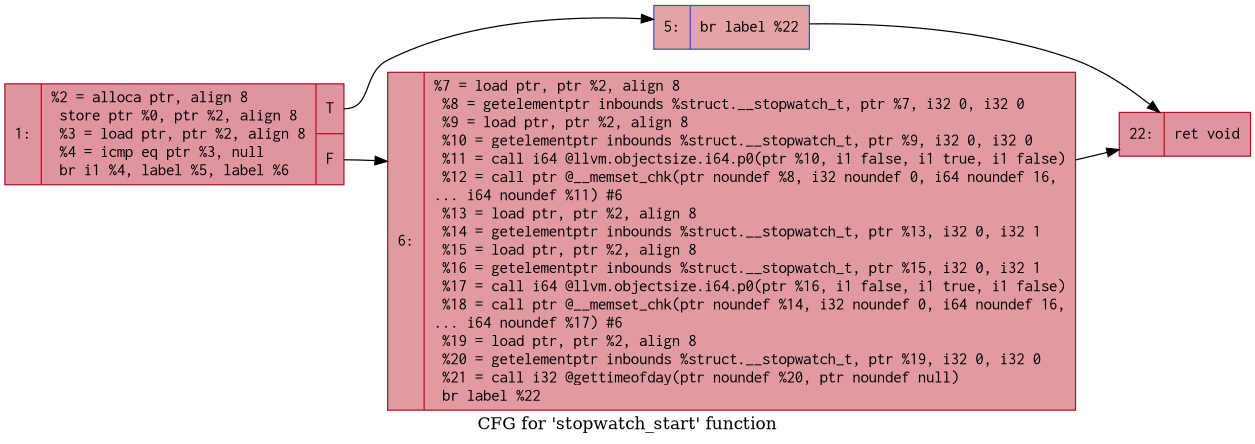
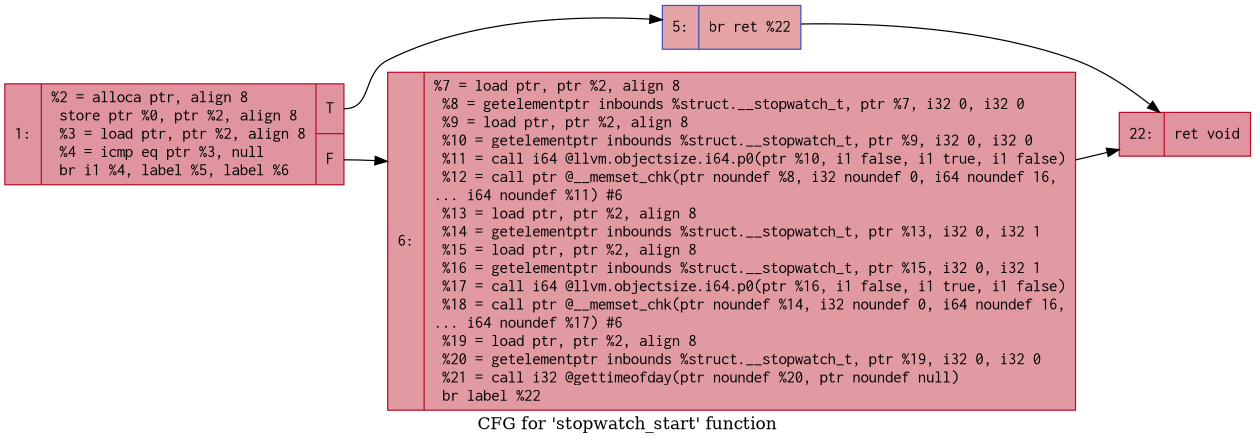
(750, 27) -> (750, 27)
